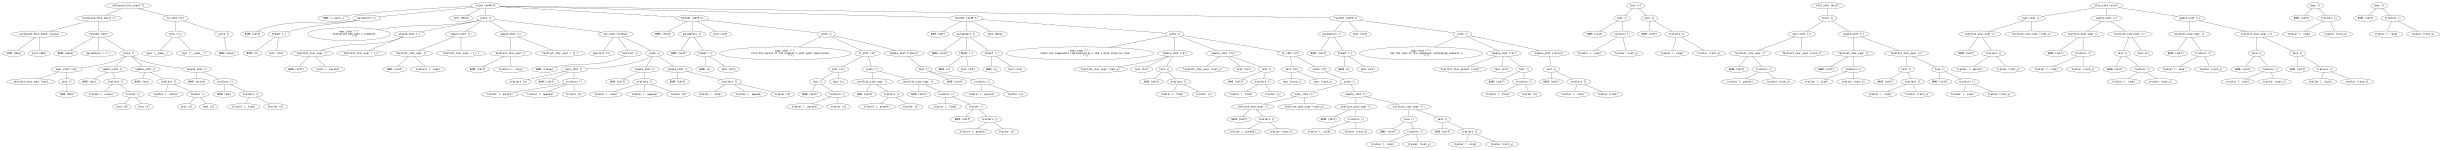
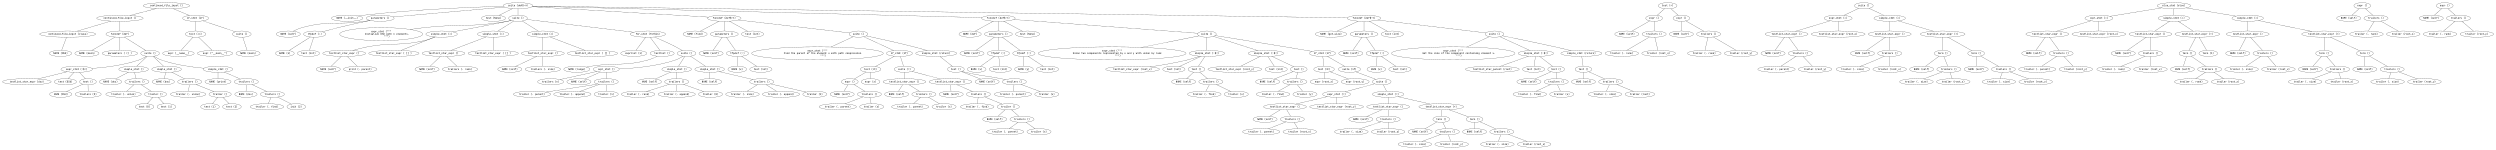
(1828, 6) -> none
none -> (1331, 34)
(39, 44) -> (71, 76)
none -> (88, 94)
(276, 107) -> (296, 107)
